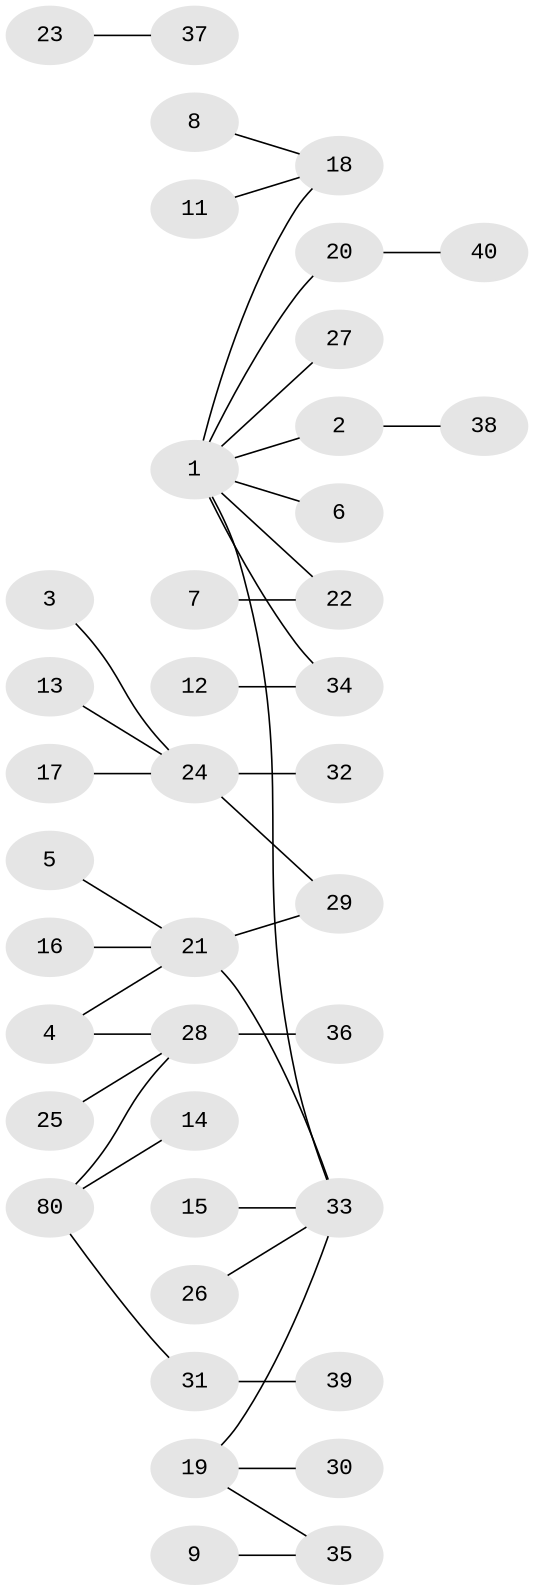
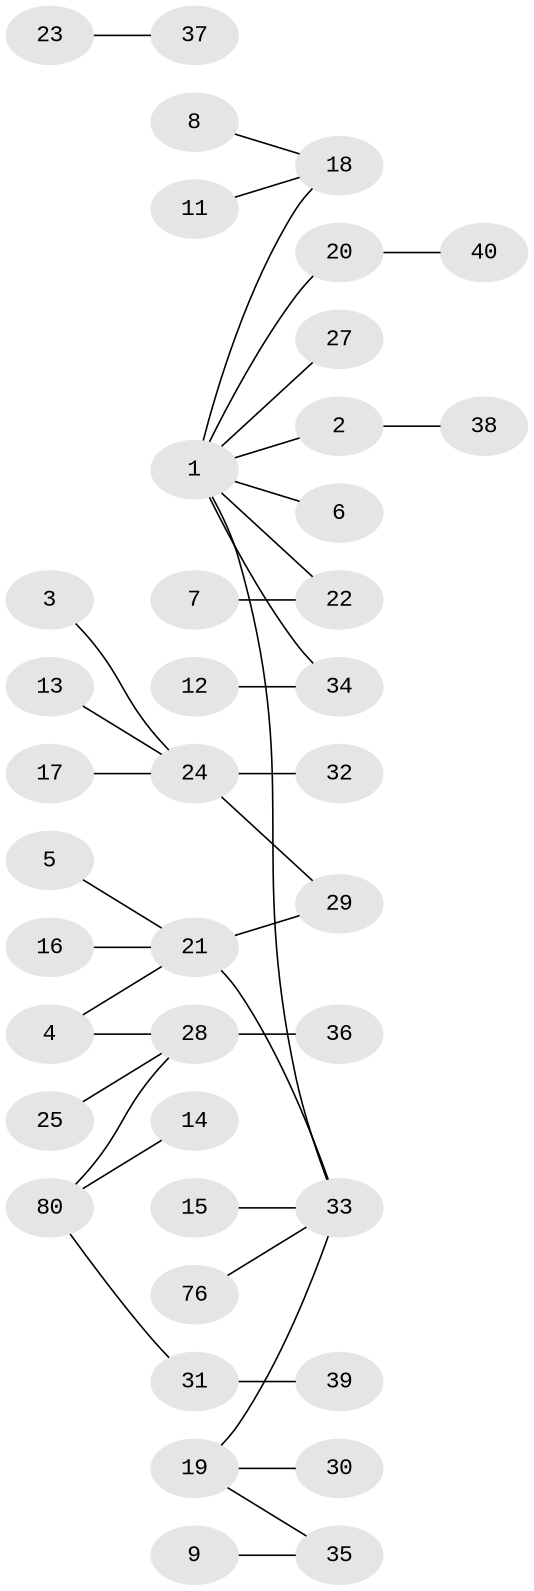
(195, 1295) -> (195, 1295)
